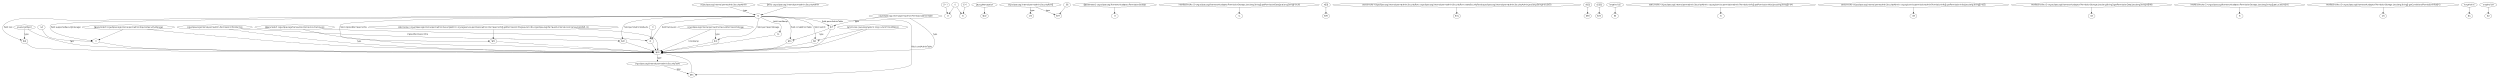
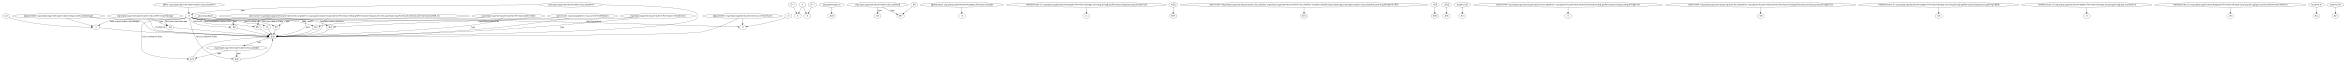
(812, 35) -> (237, 53)
(653, 46) -> (538, 32)
